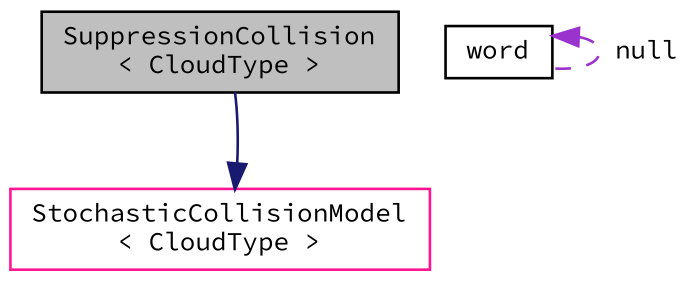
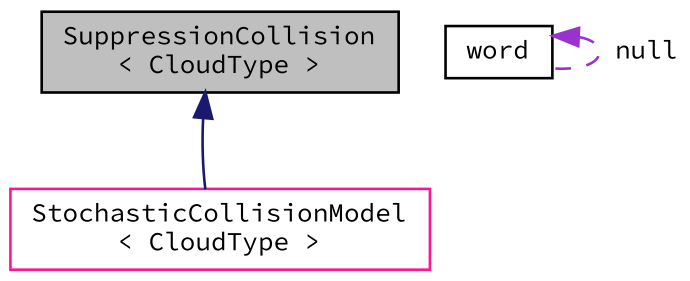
(238, 127) -> (203, 154)
